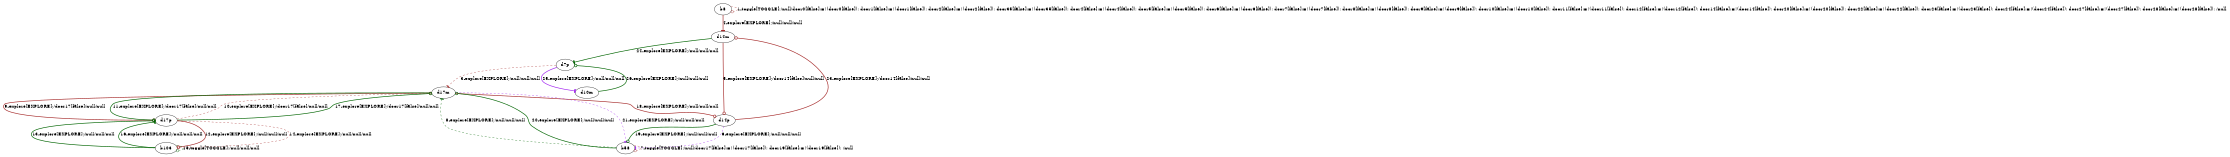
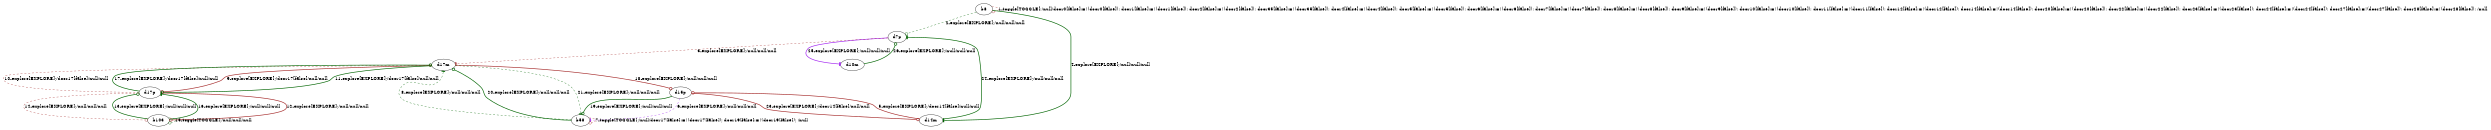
(723, 22) -> (1071, 89)
none -> (942, 23)
(523, 95) -> (528, 73)
(724, 120) -> (681, 93)
